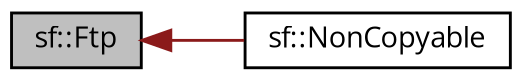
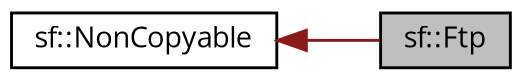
(208, 40) -> (343, 40)
